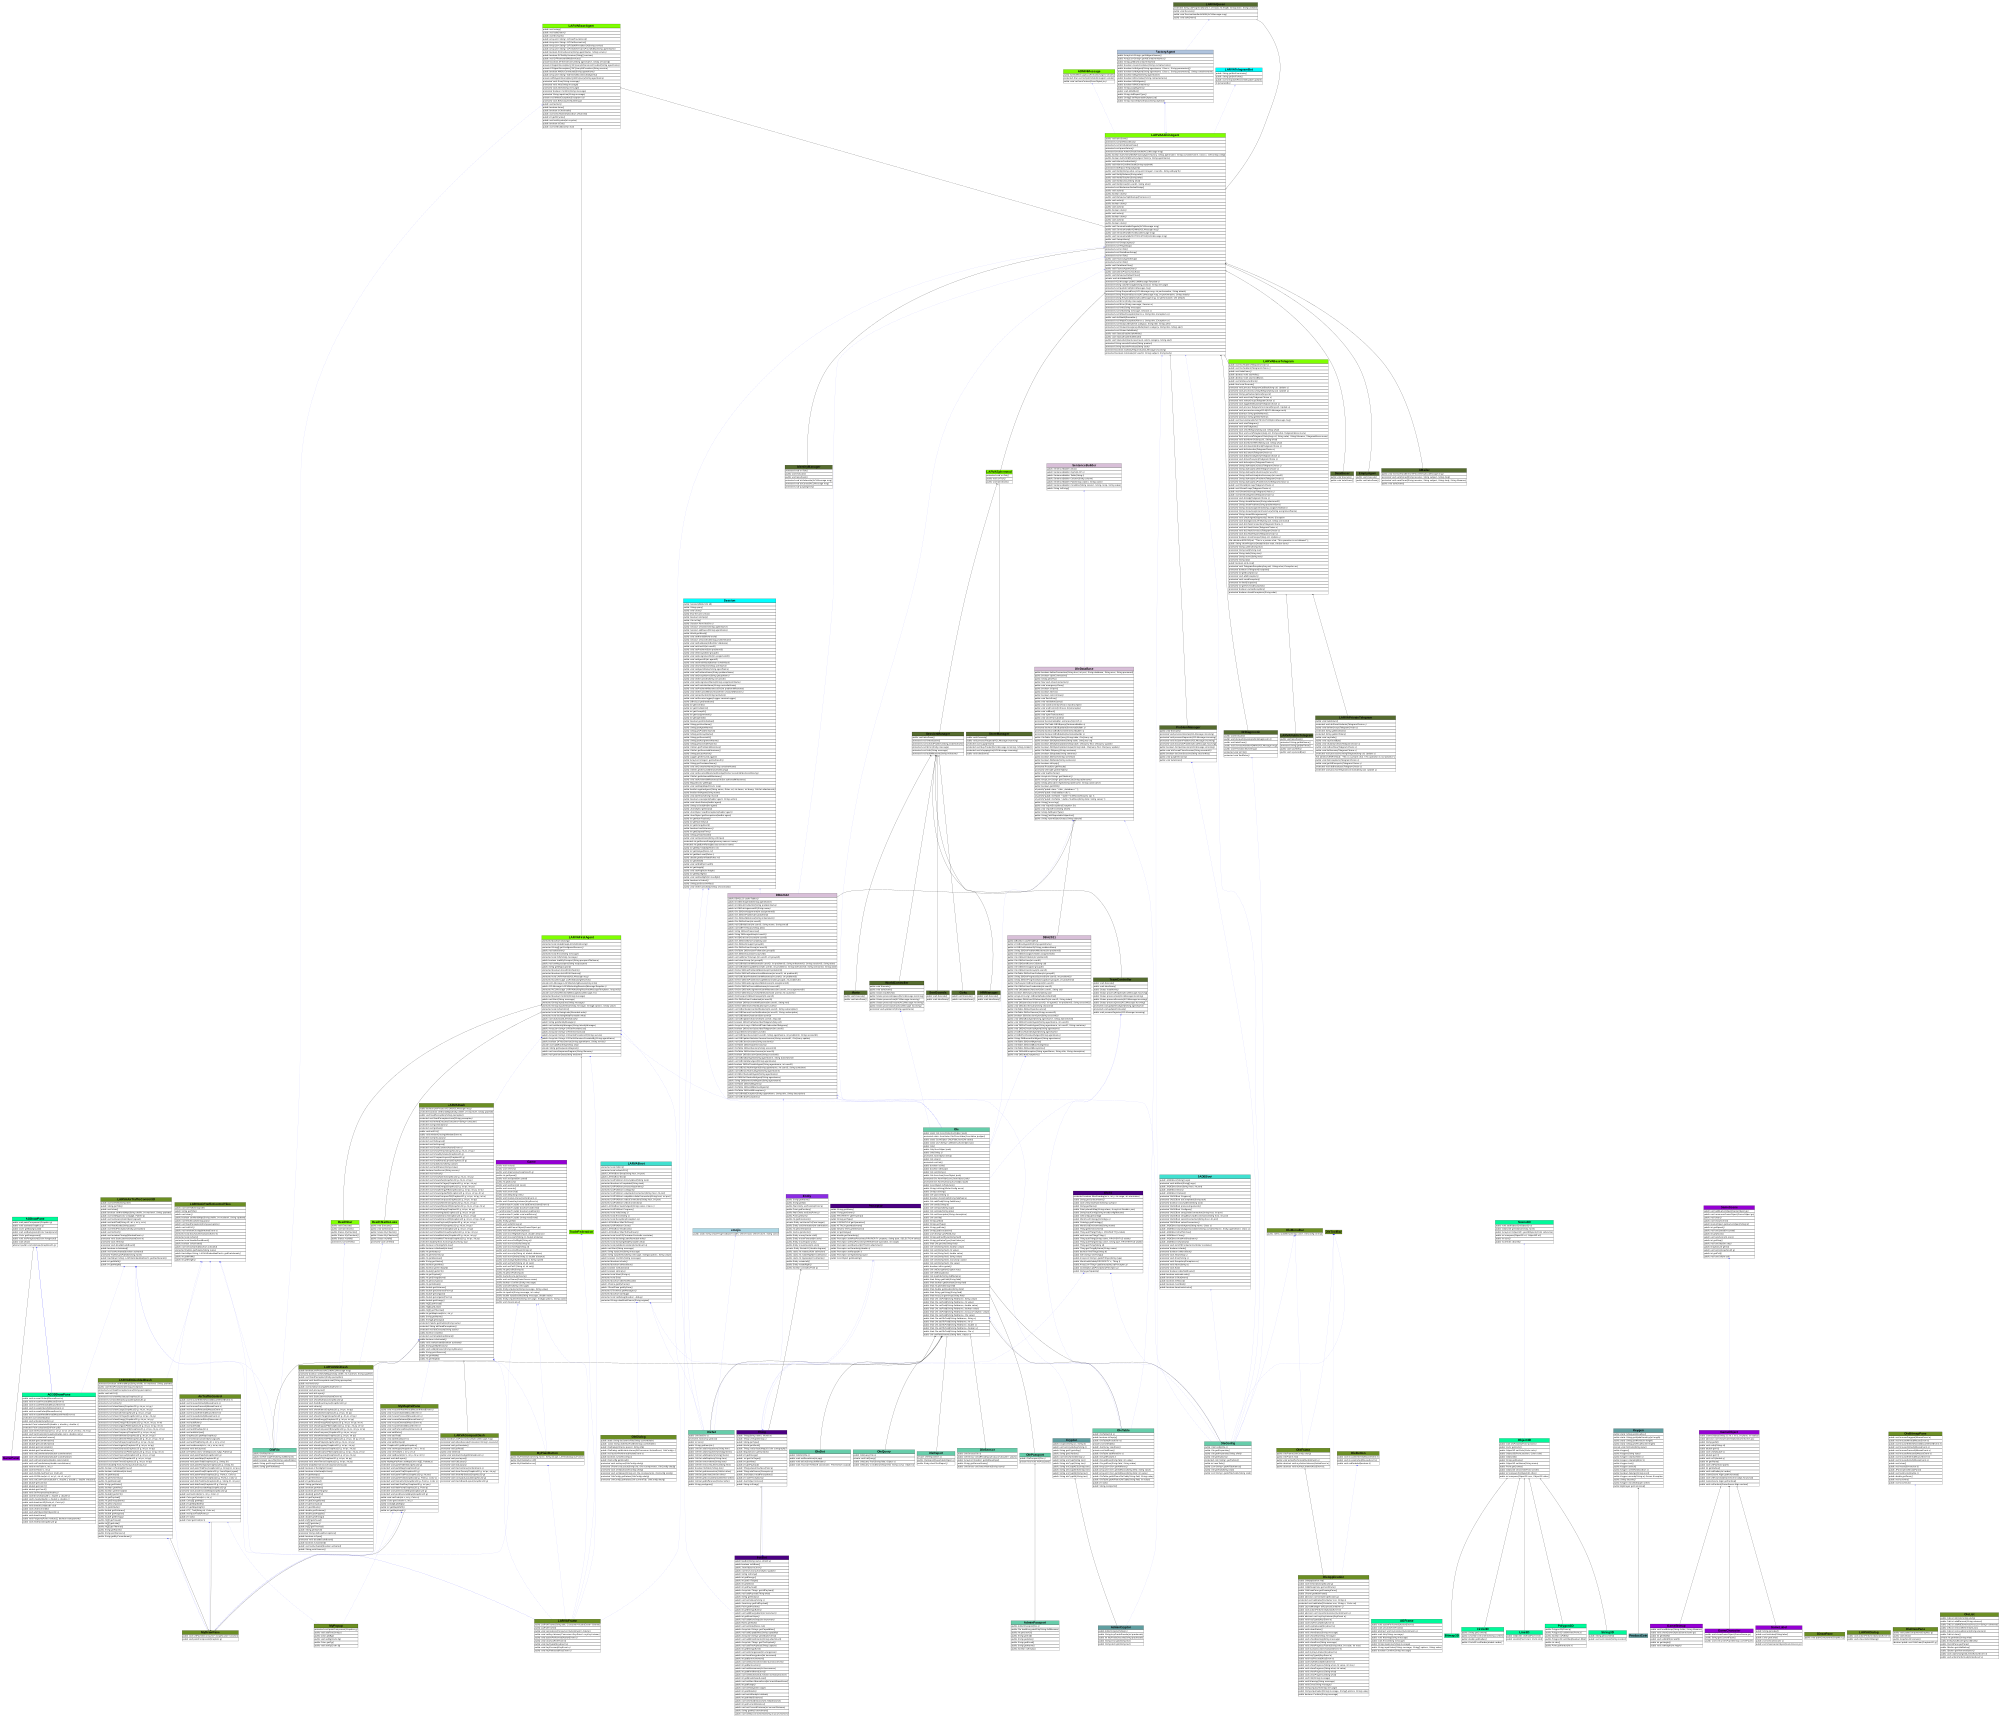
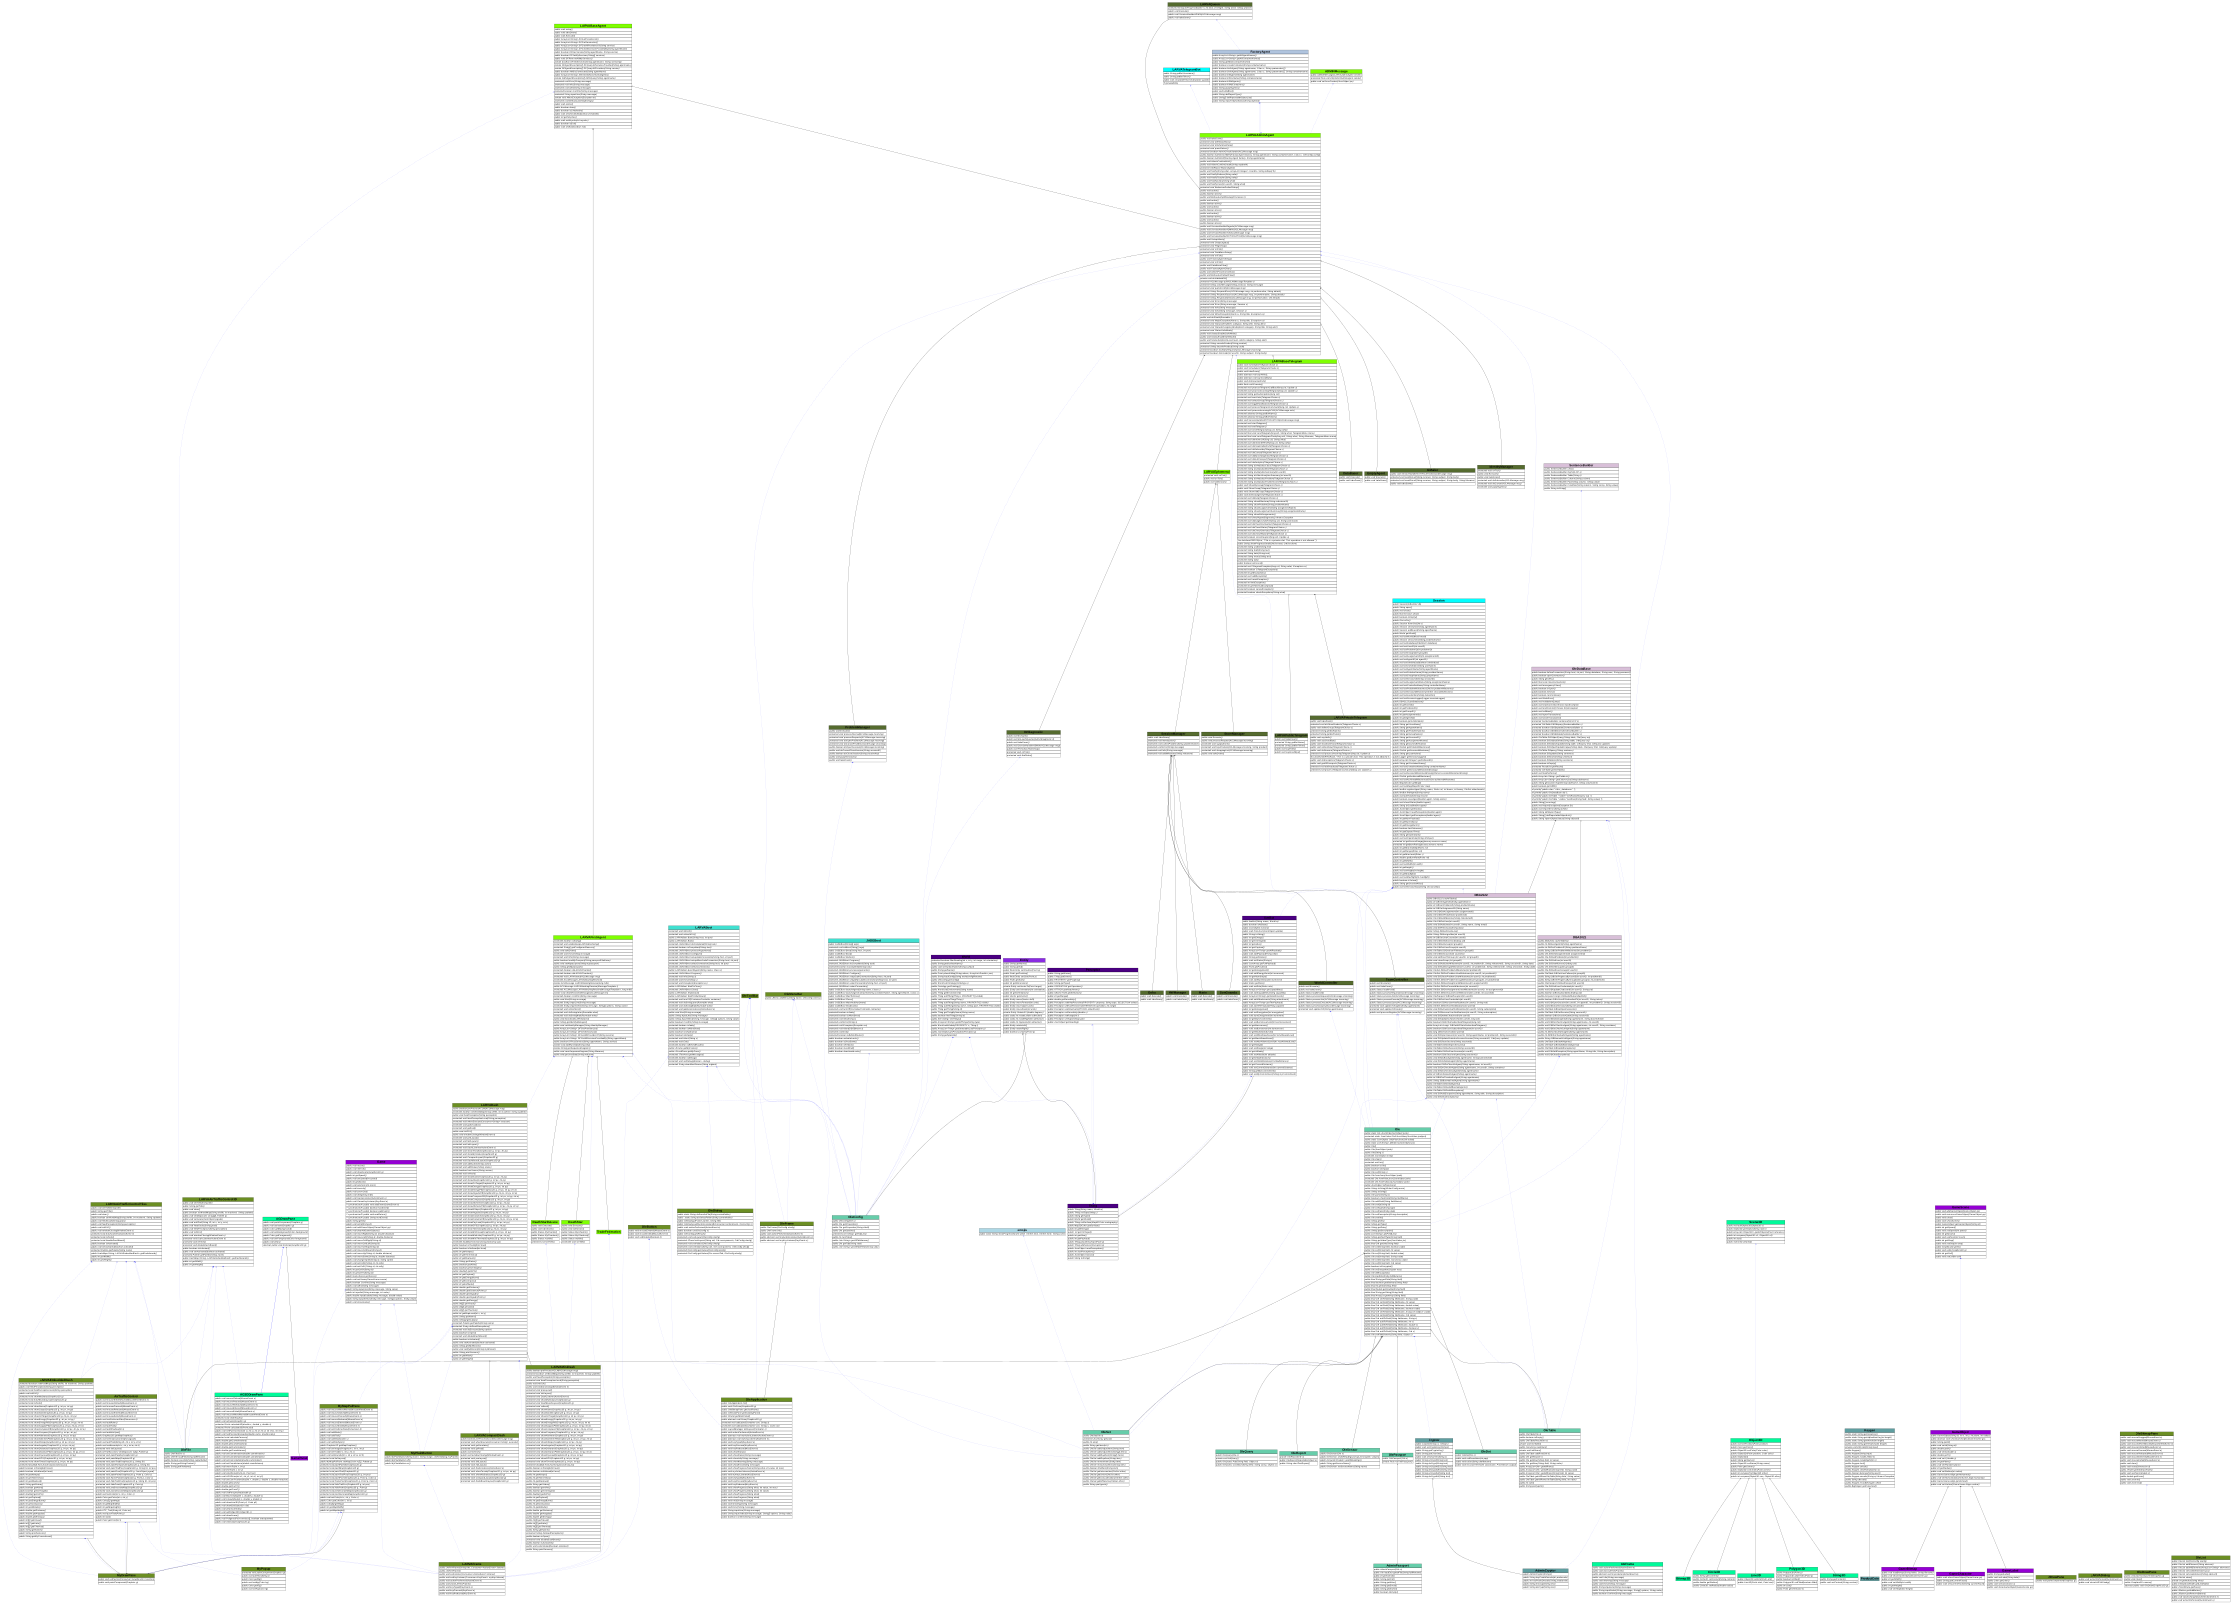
(1174, 1265) -> (846, 1029)
(1116, 1363) -> (951, 1121)
